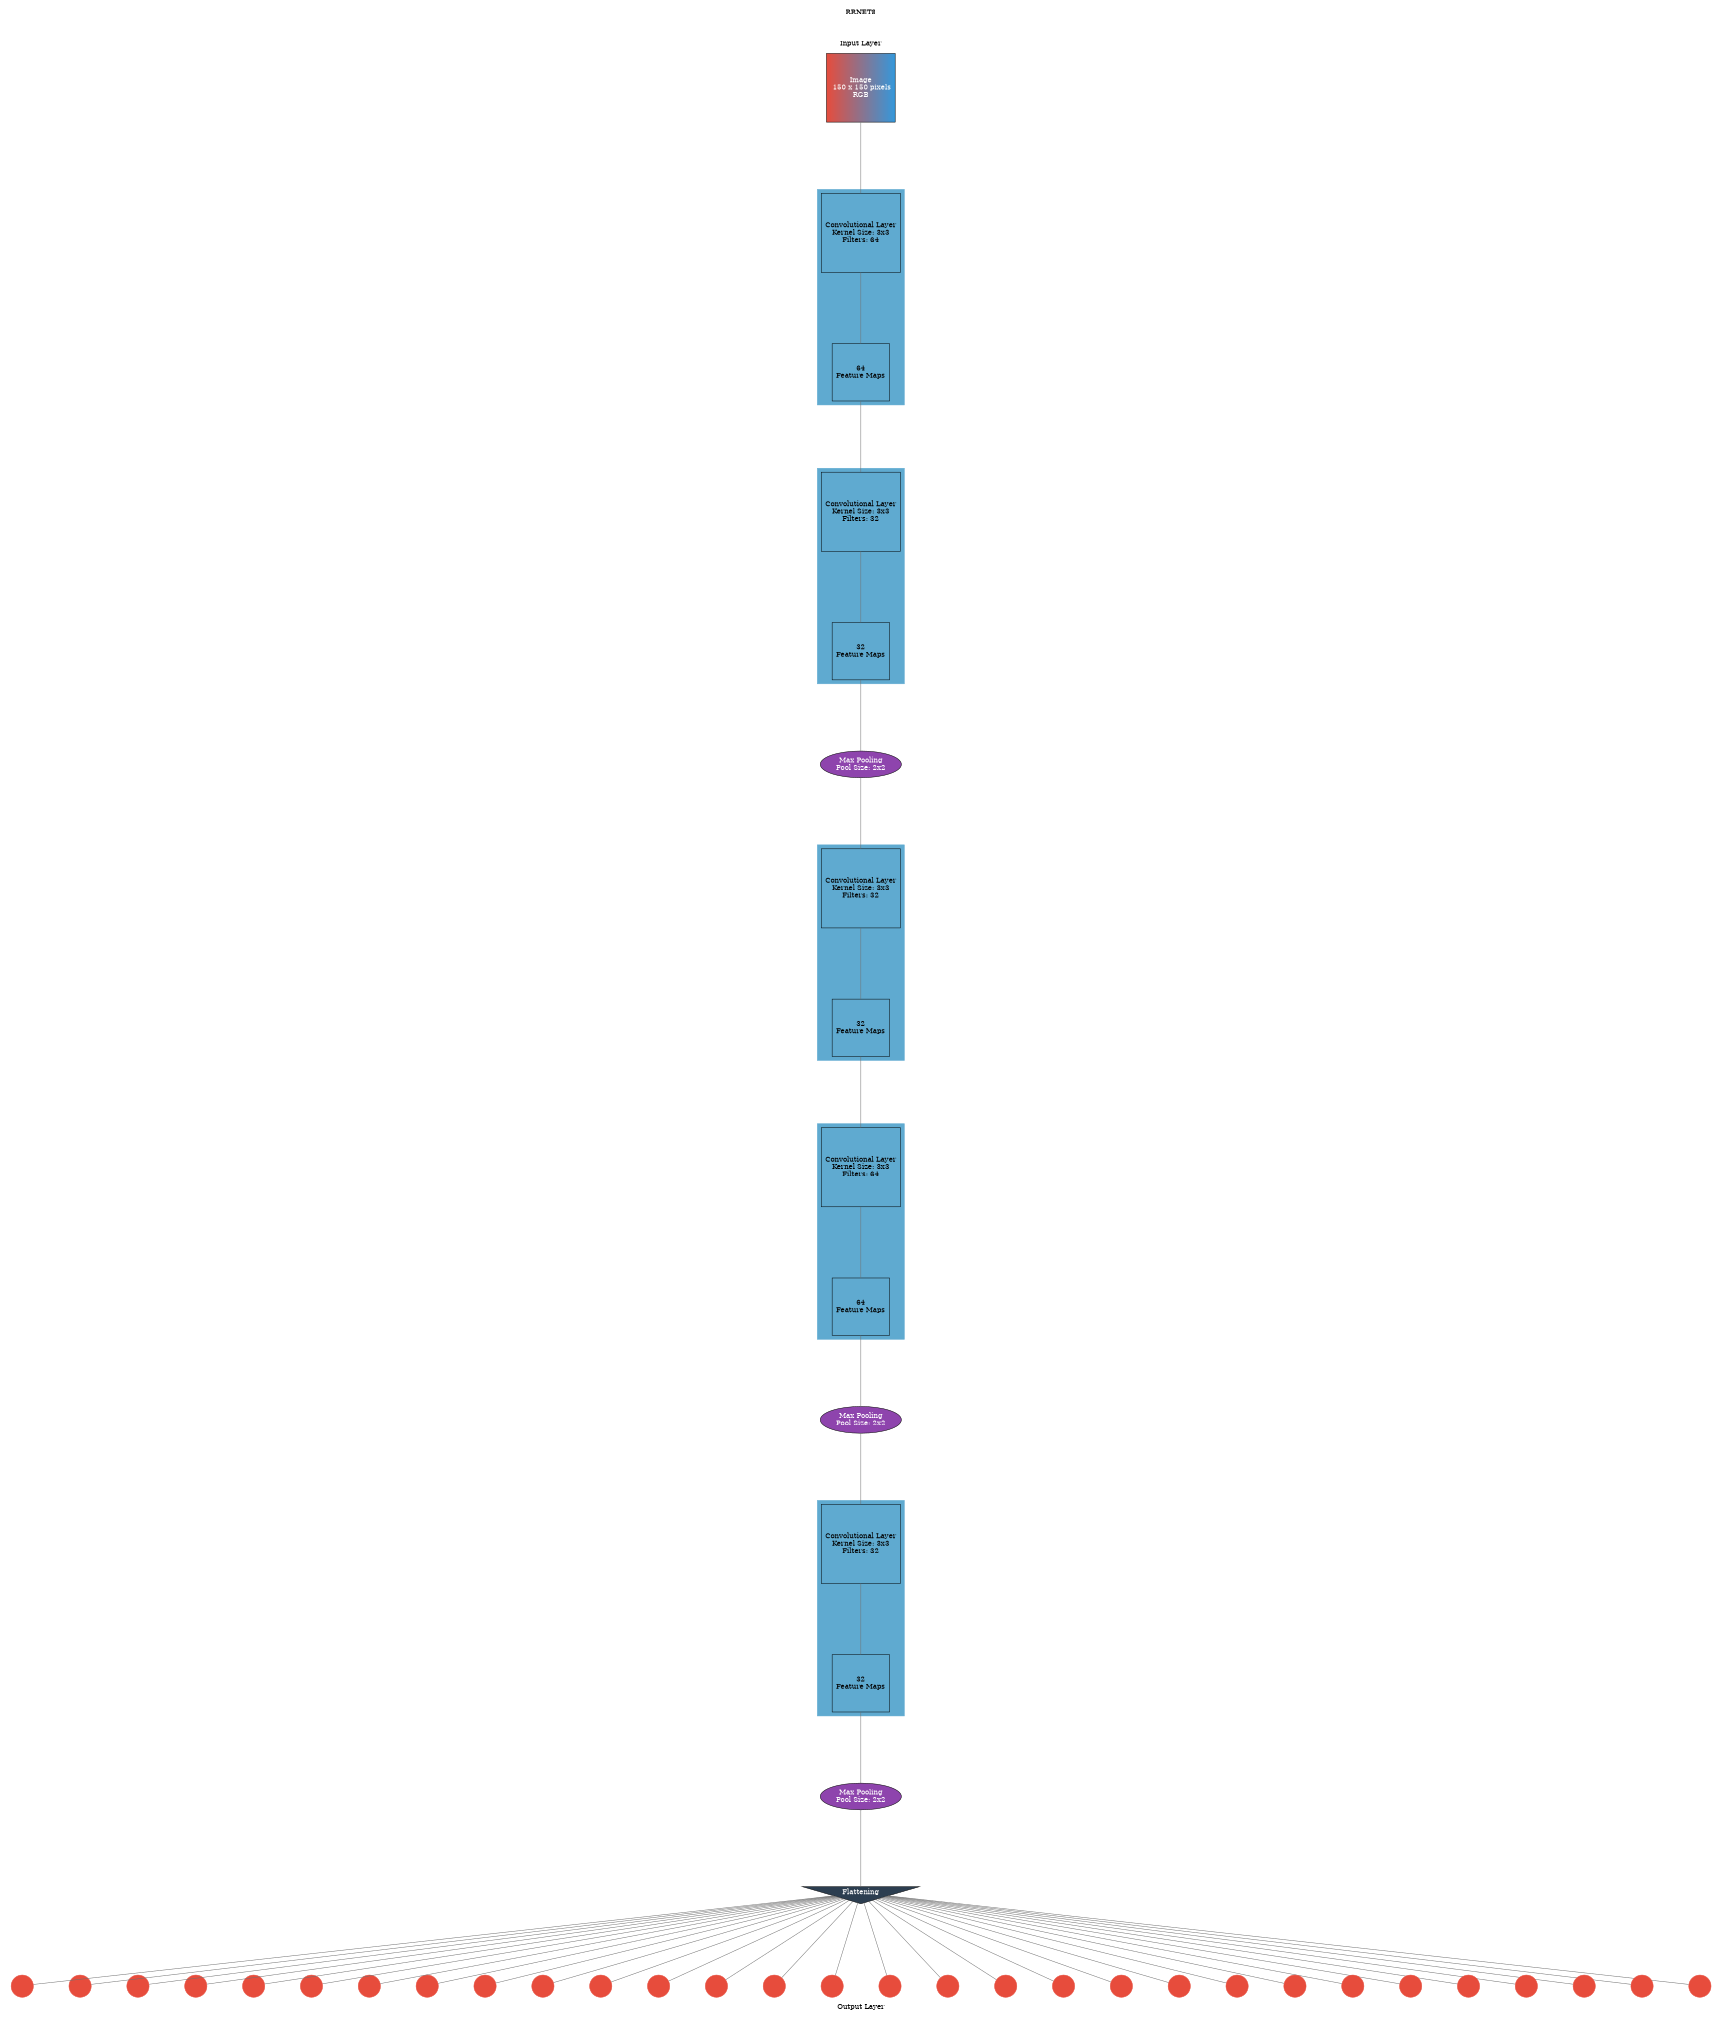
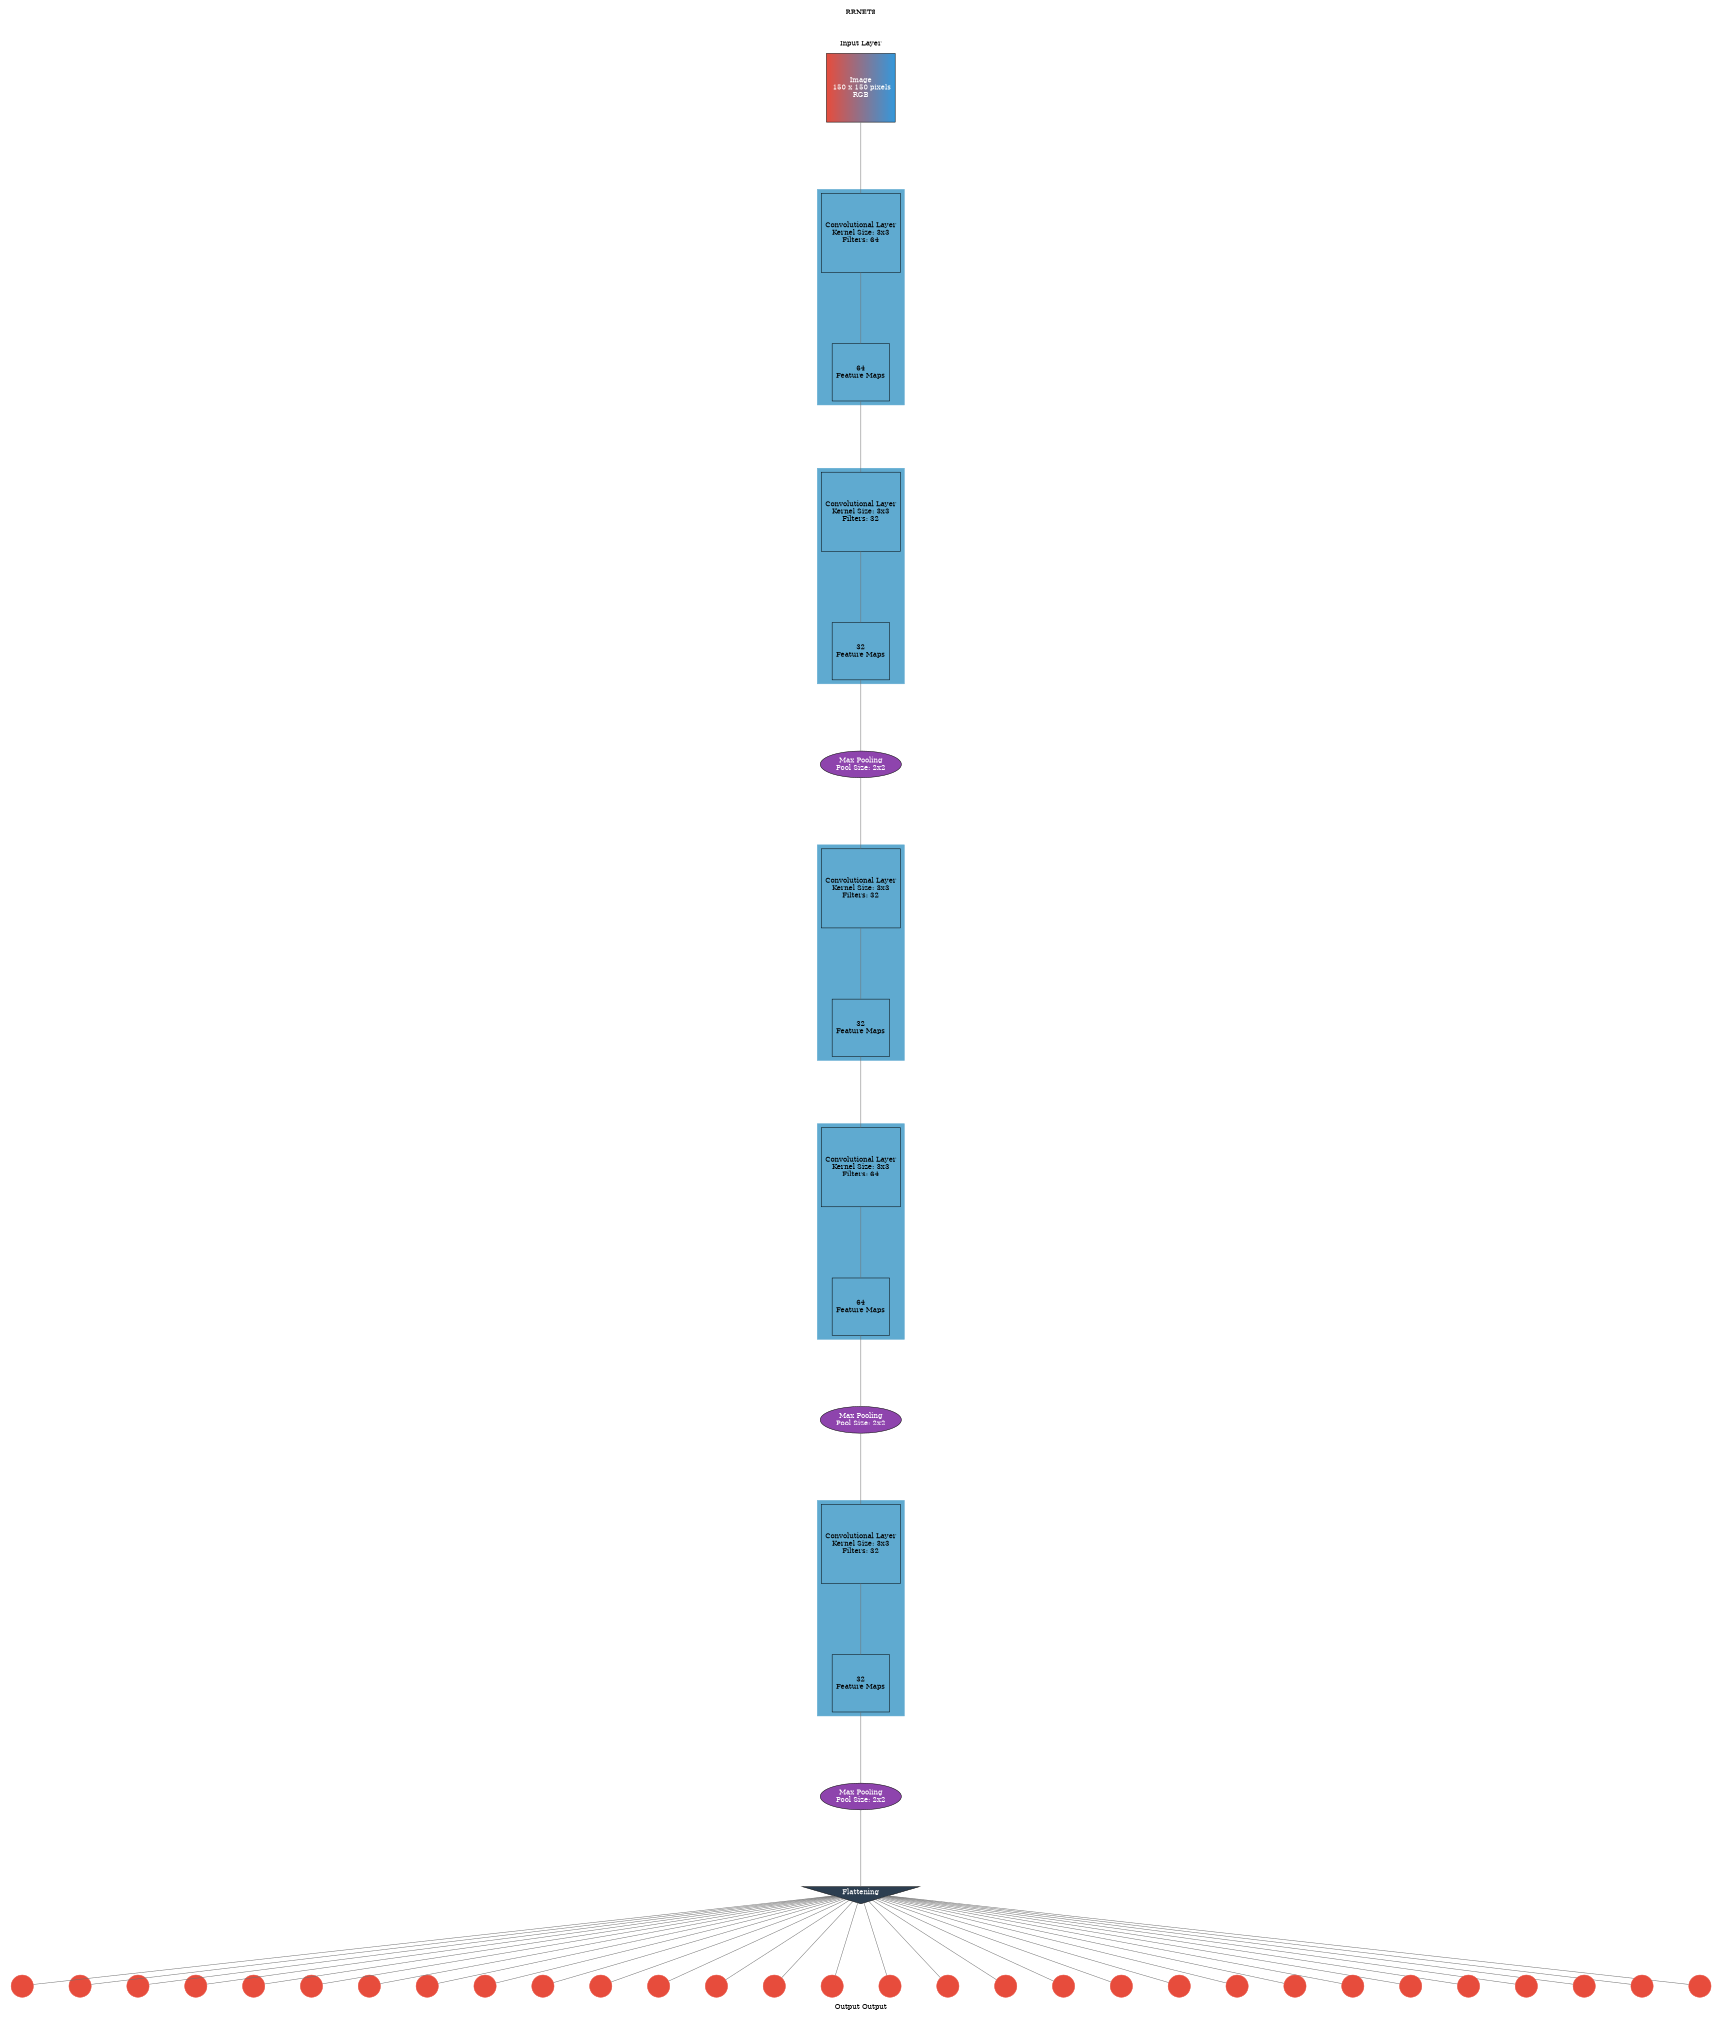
(861, 2007) -> (861, 2007)
